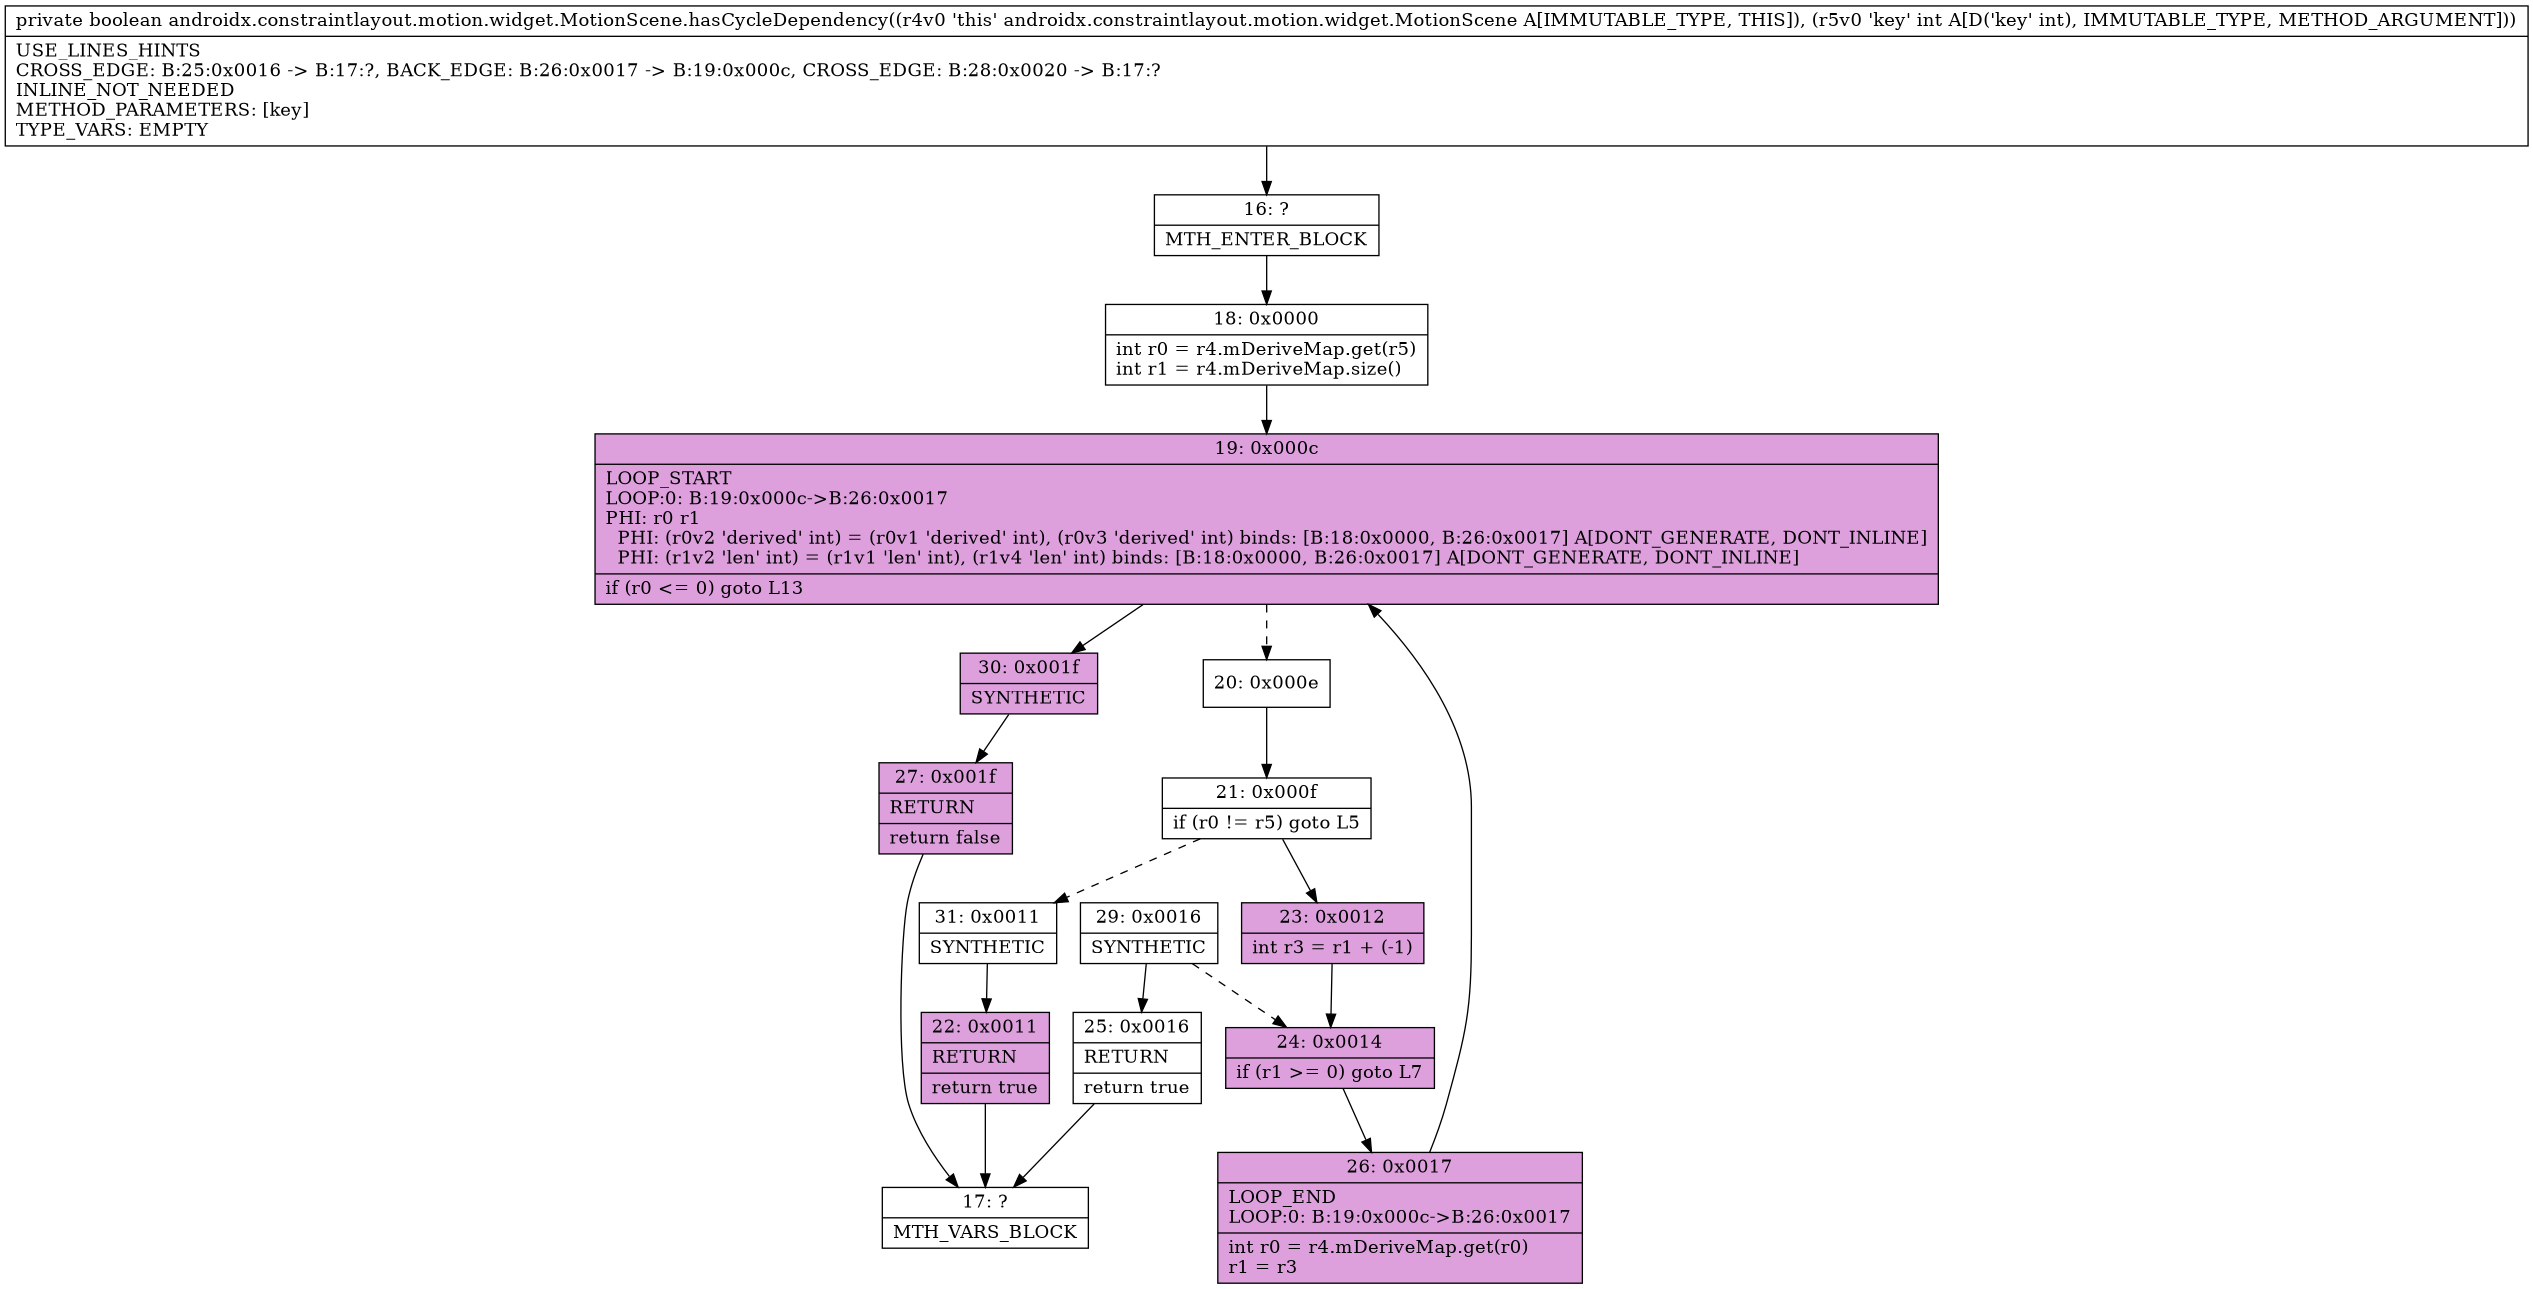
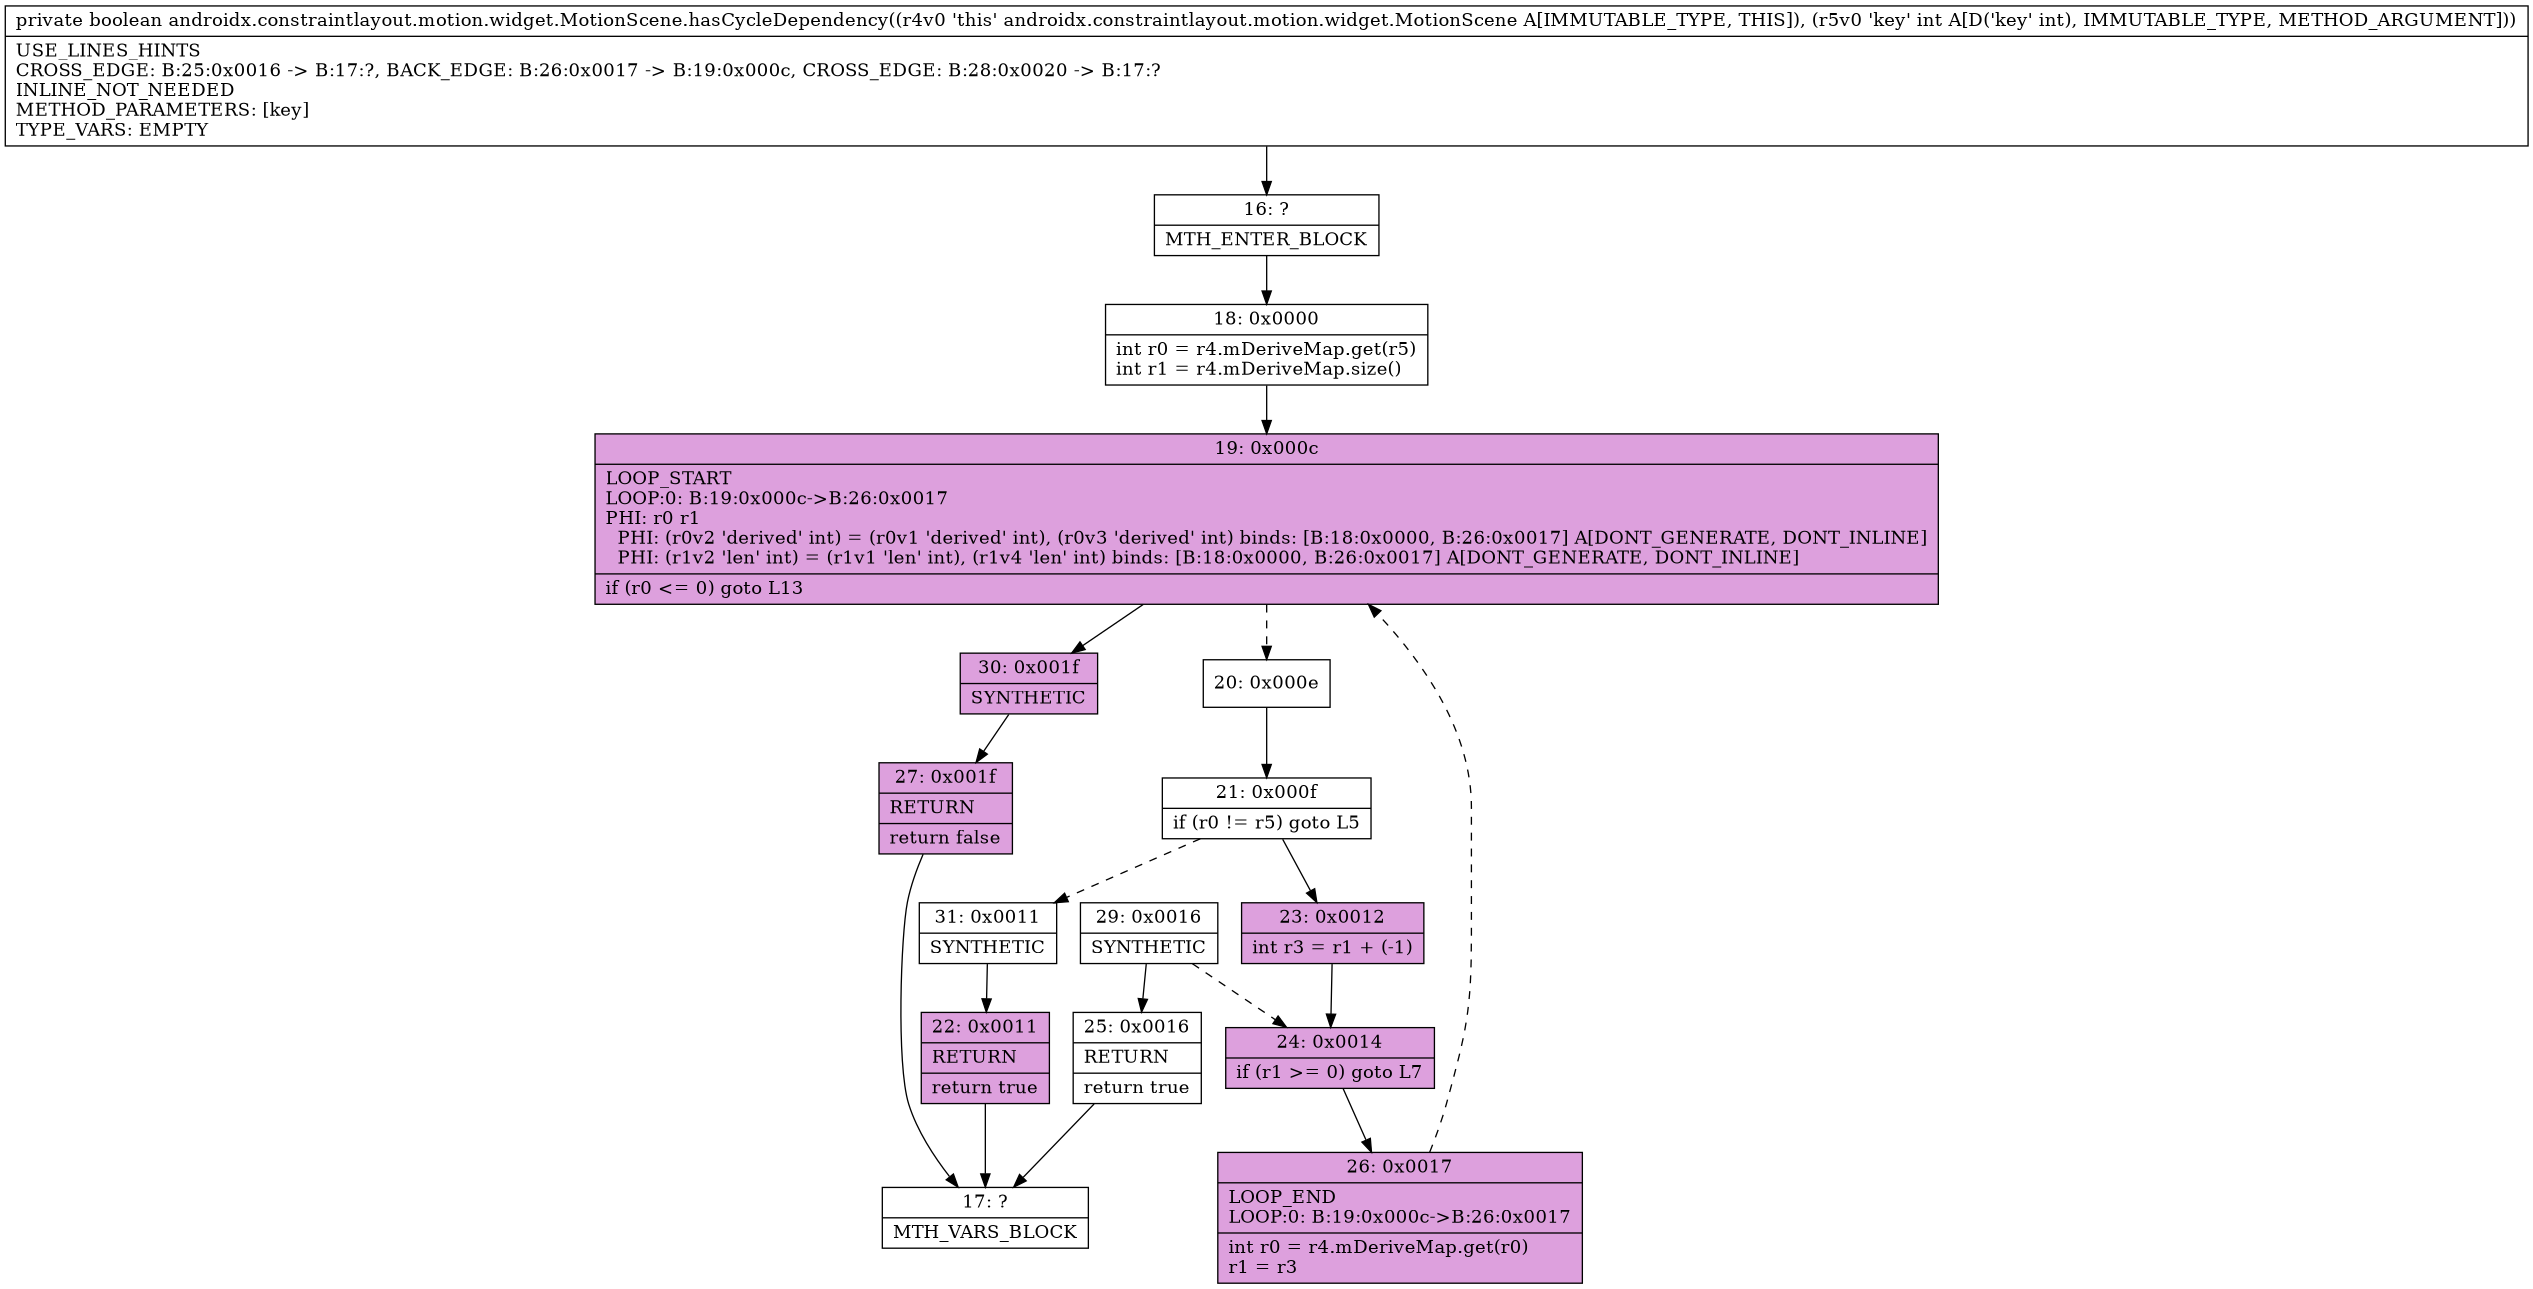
(1471, 873) -> (1471, 873)
